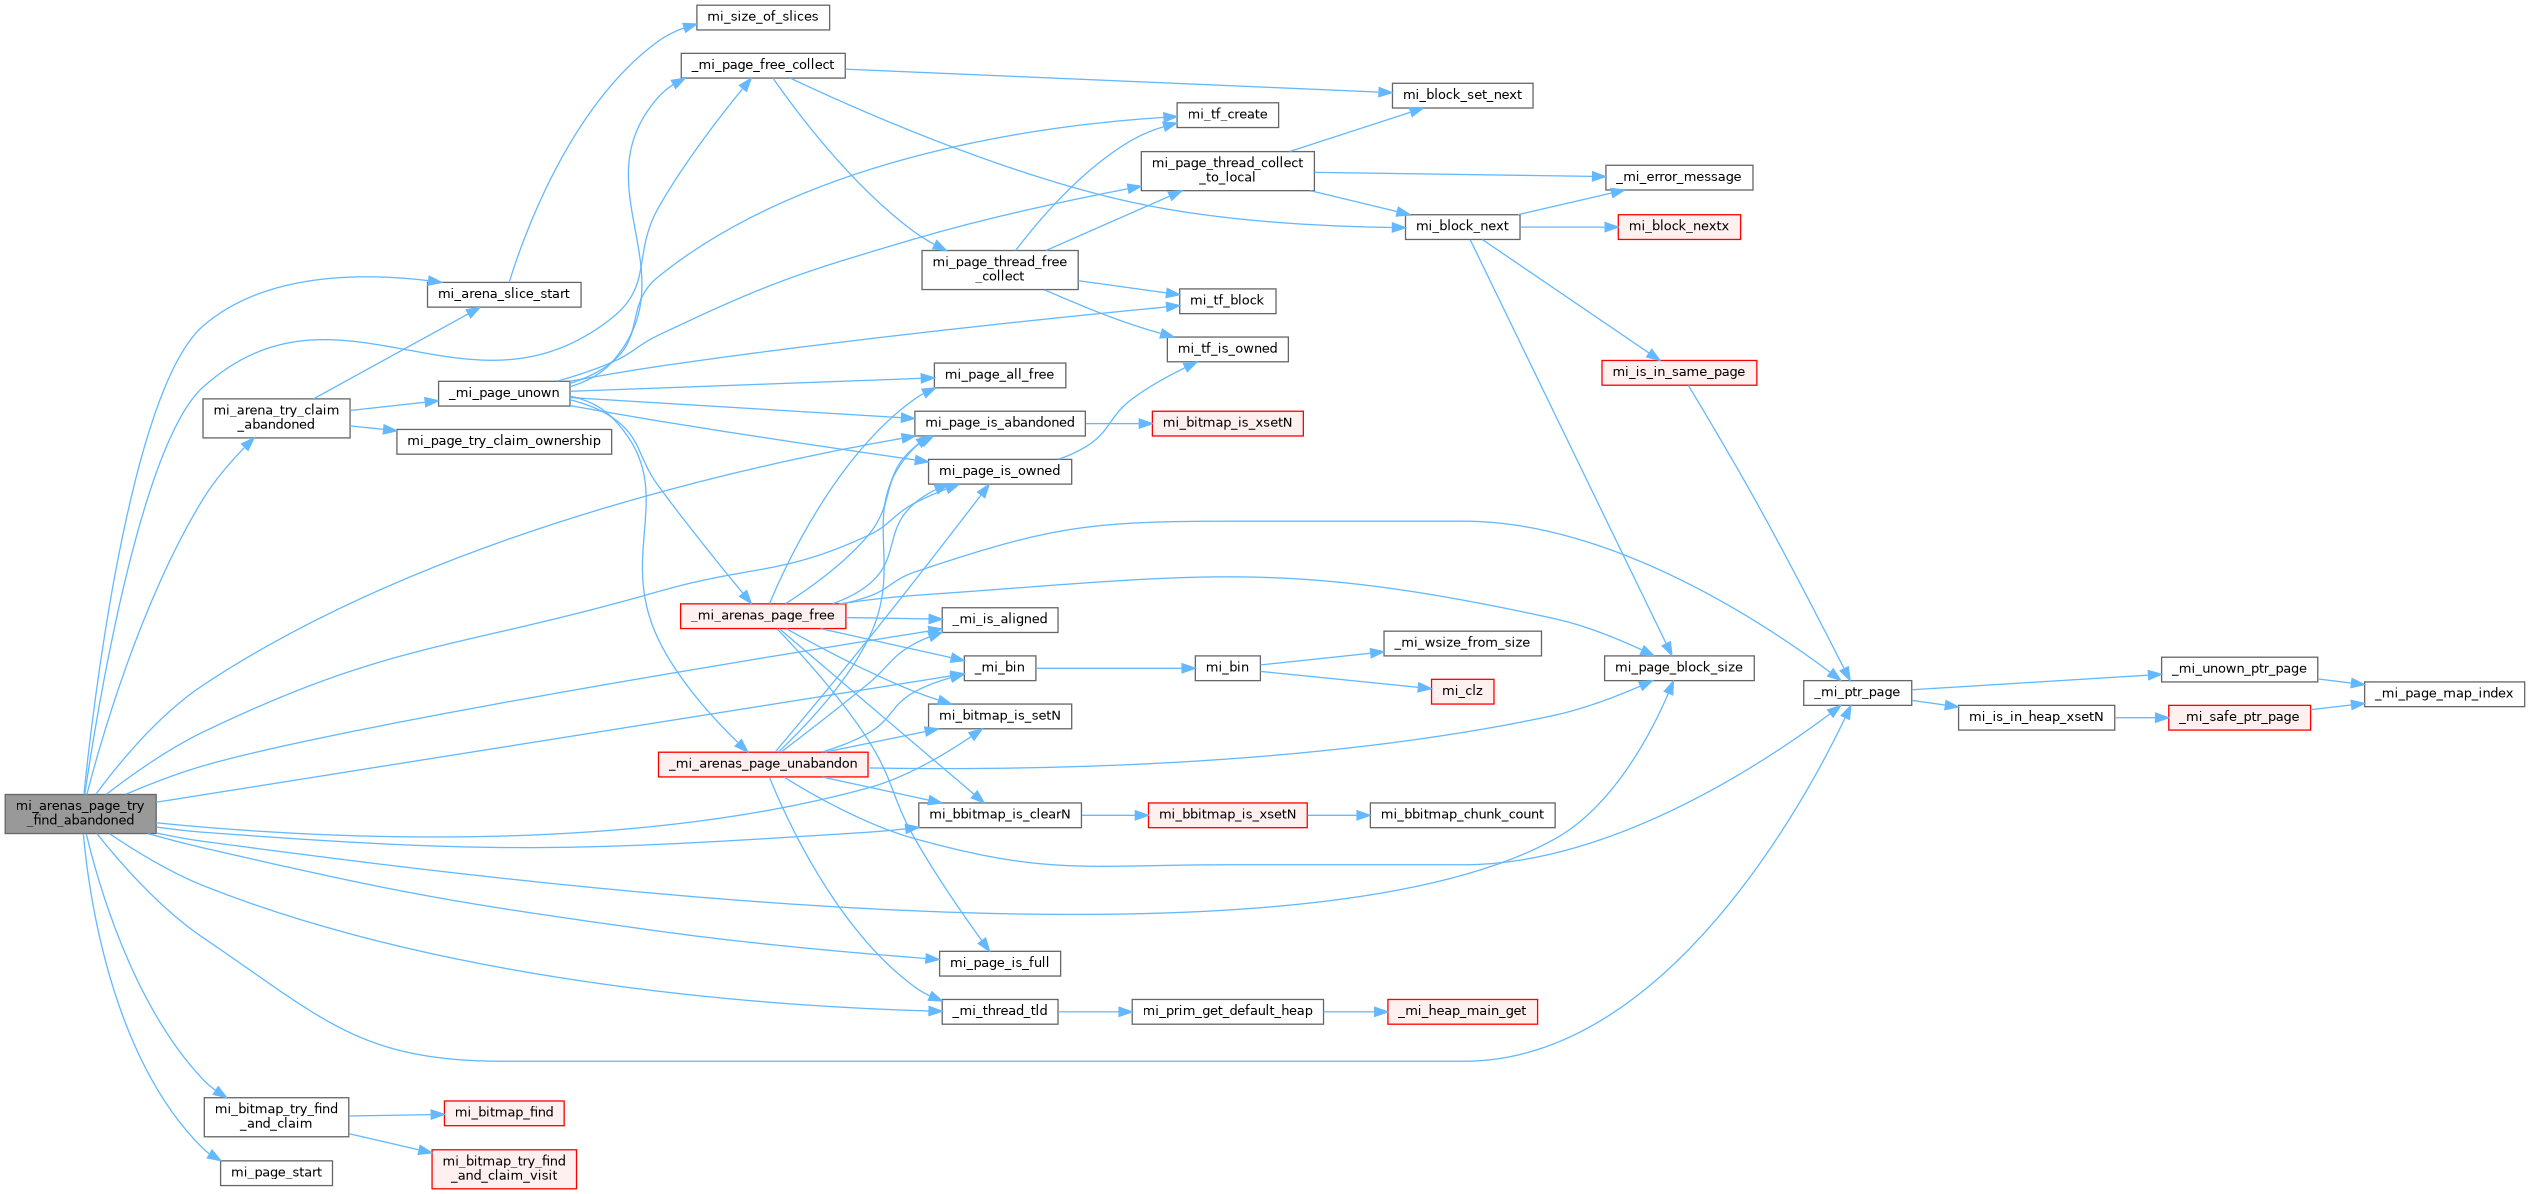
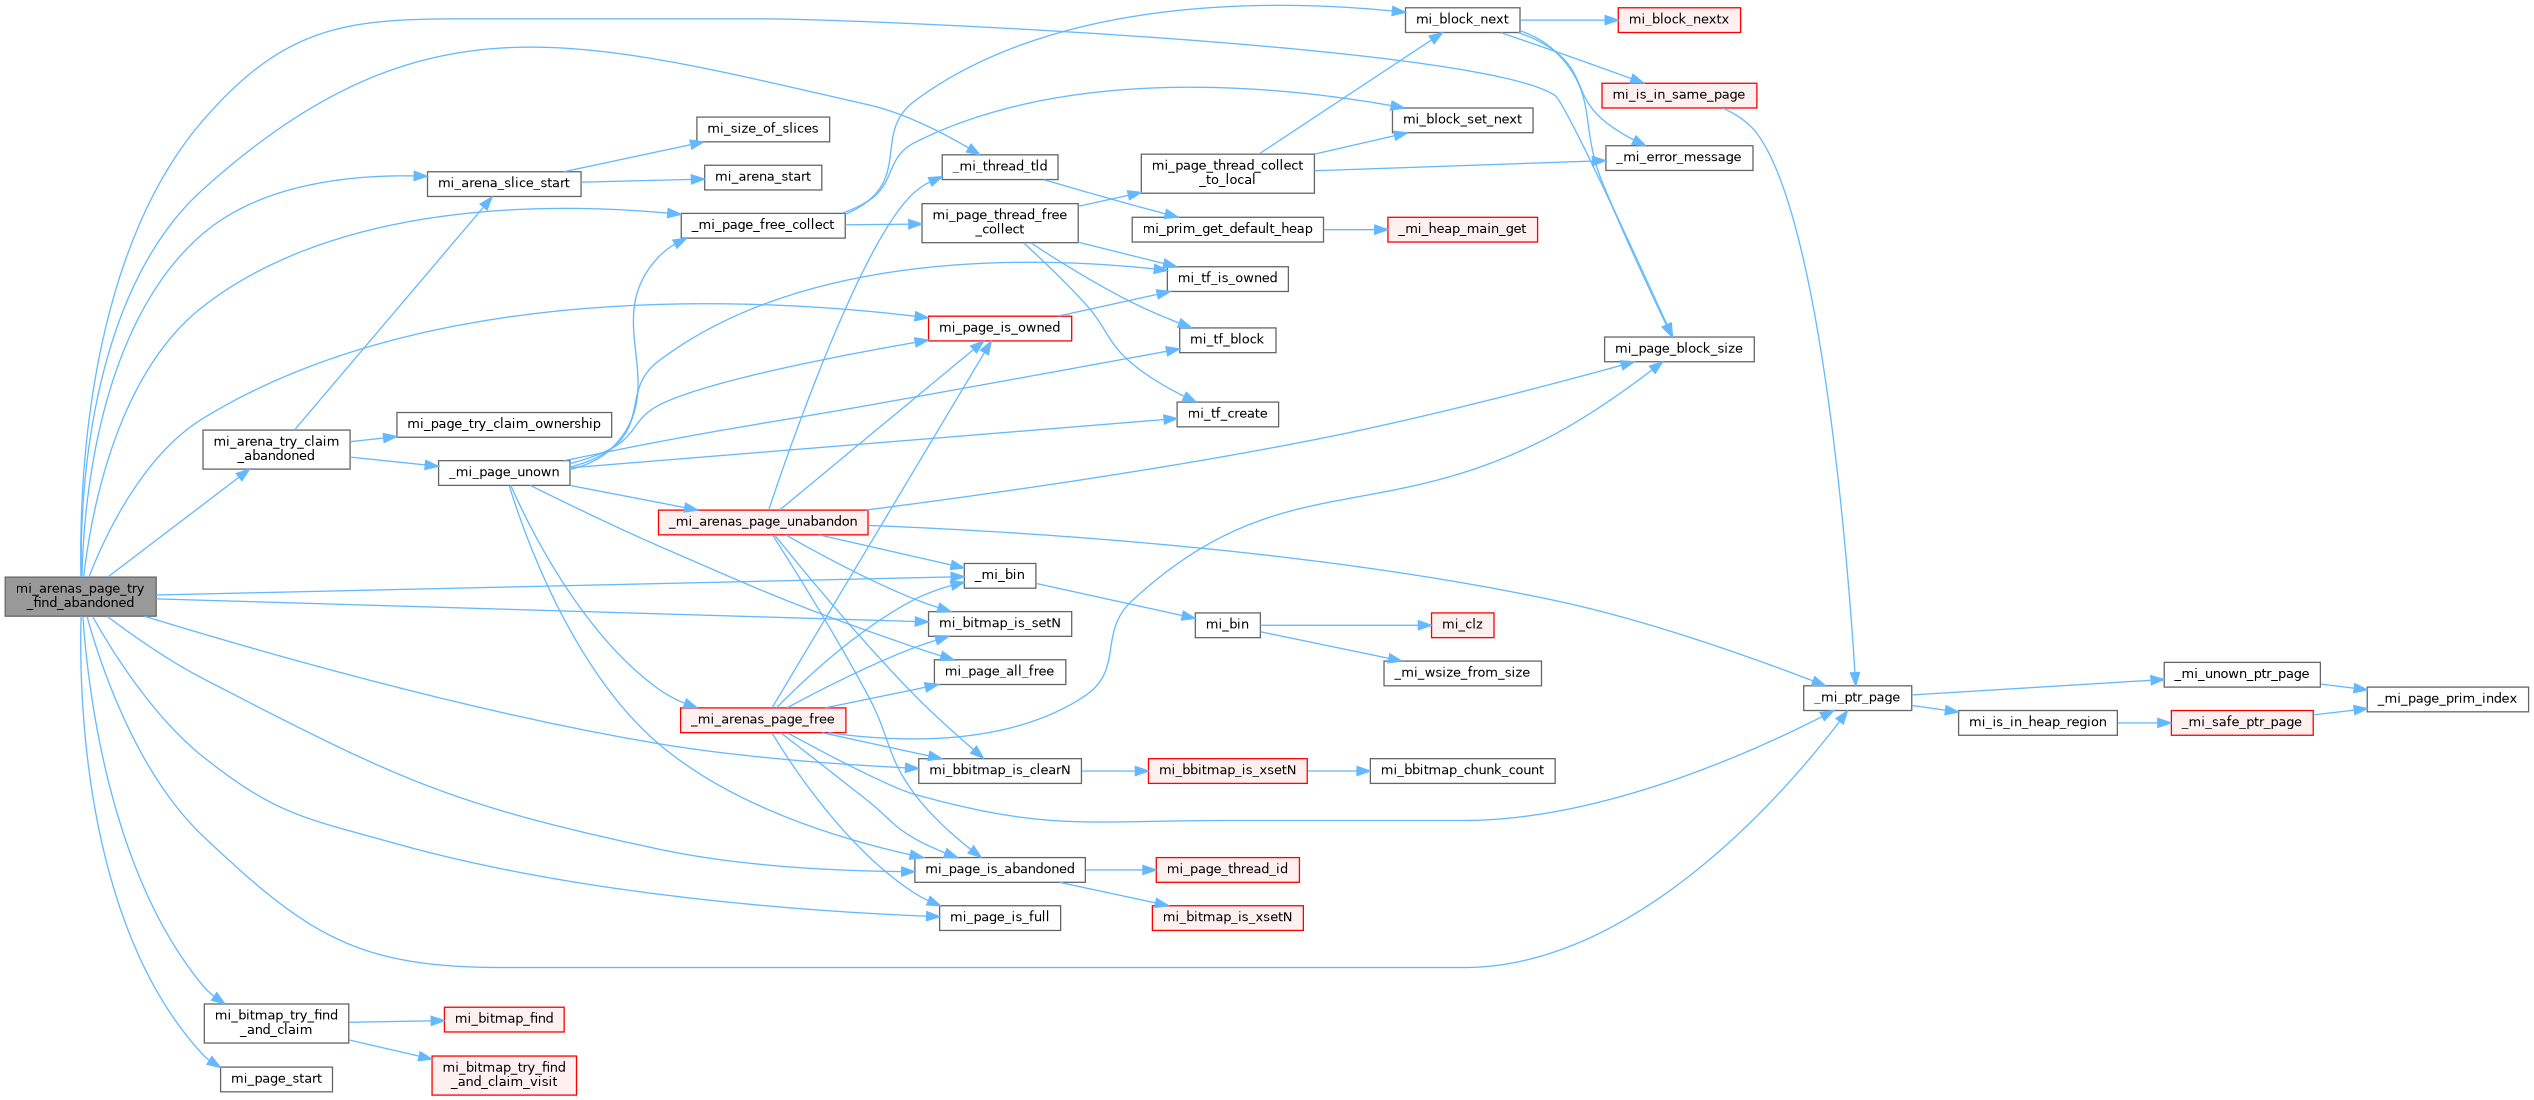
none -> (763, 178)
(835, 263) -> (825, 286)
(1000, 472) -> (1000, 329)
(1000, 620) -> none
(2445, 694) -> (2448, 699)
(2037, 718) -> (2038, 723)
none -> (1228, 870)
